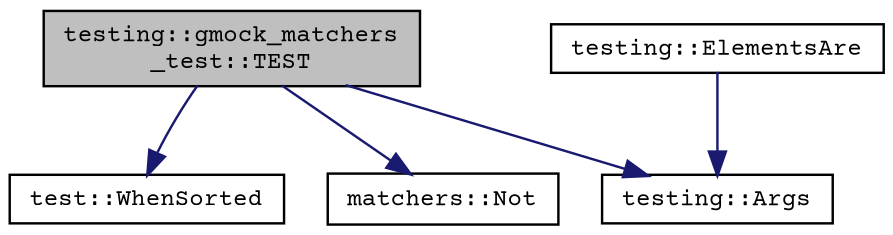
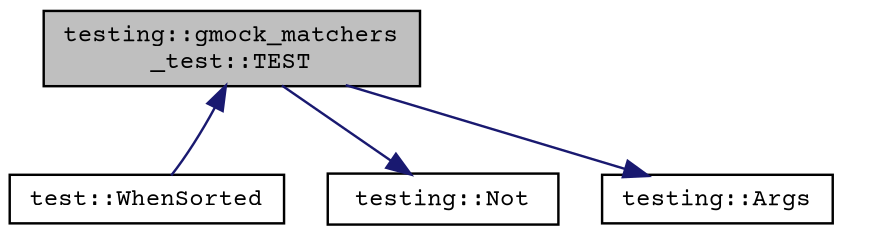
(717, 49) -> none
(176, 118) -> (194, 142)
(443, 199) -> (443, 199)
